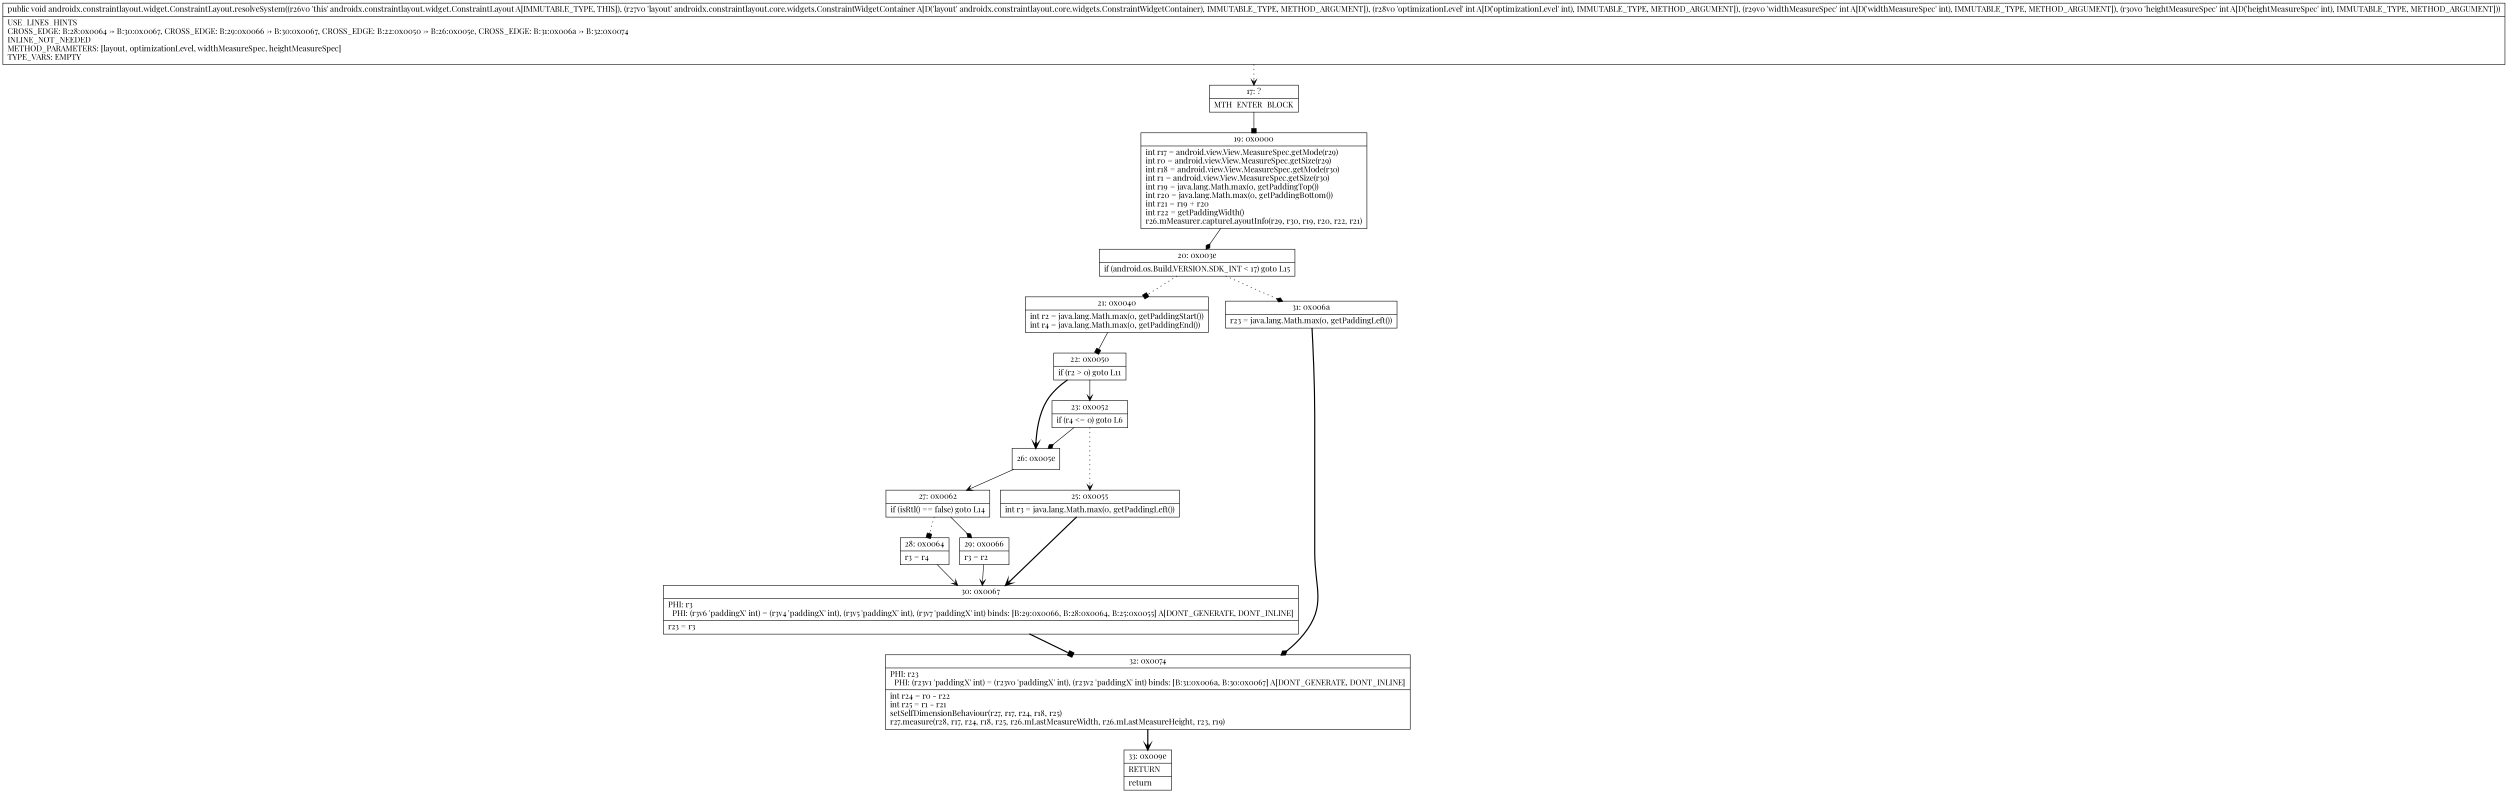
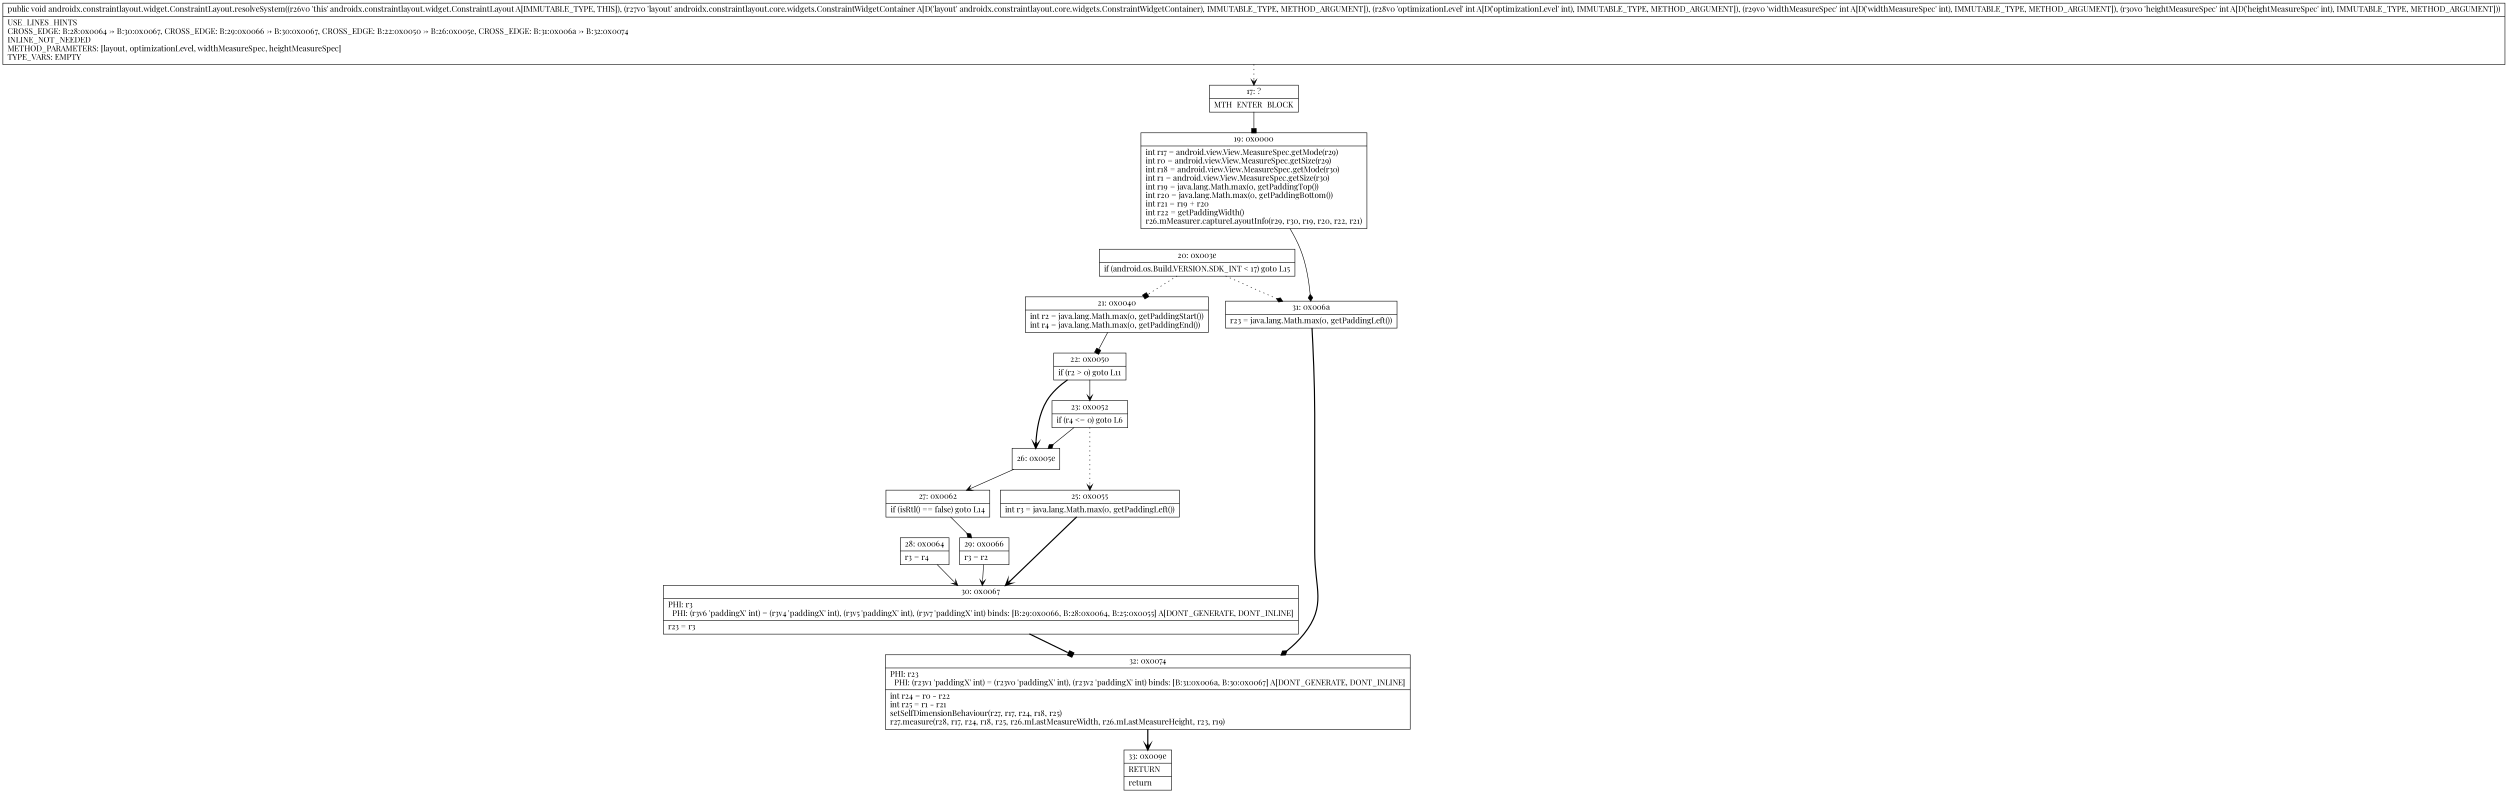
(1215, 236) -> (1304, 260)
(932, 525) -> none
